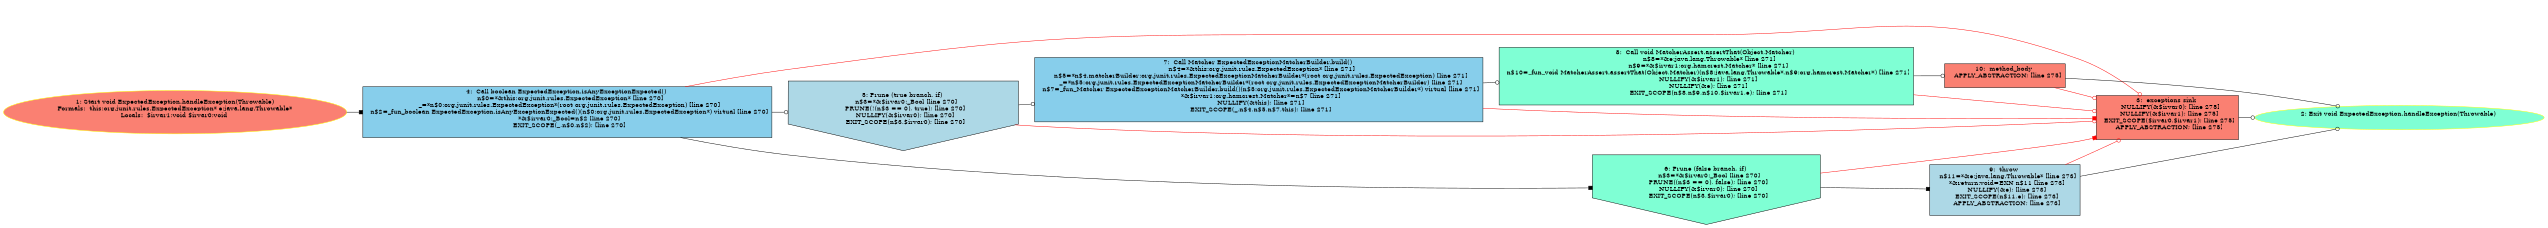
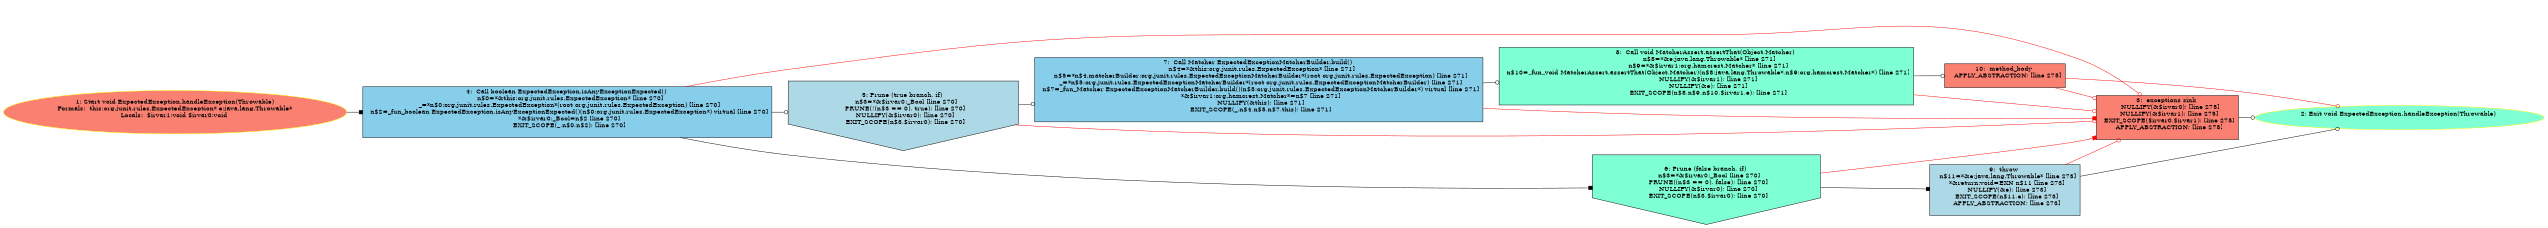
(2201, 88) -> (2201, 88)
